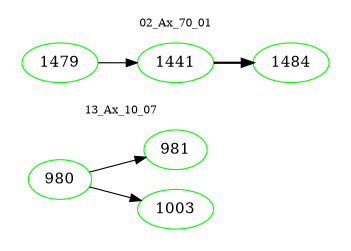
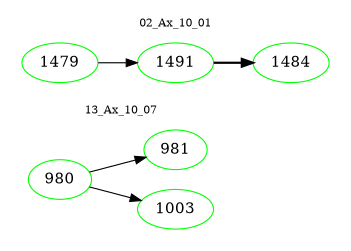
(176, 24) -> (176, 24)
(176, 63) -> (176, 63)
